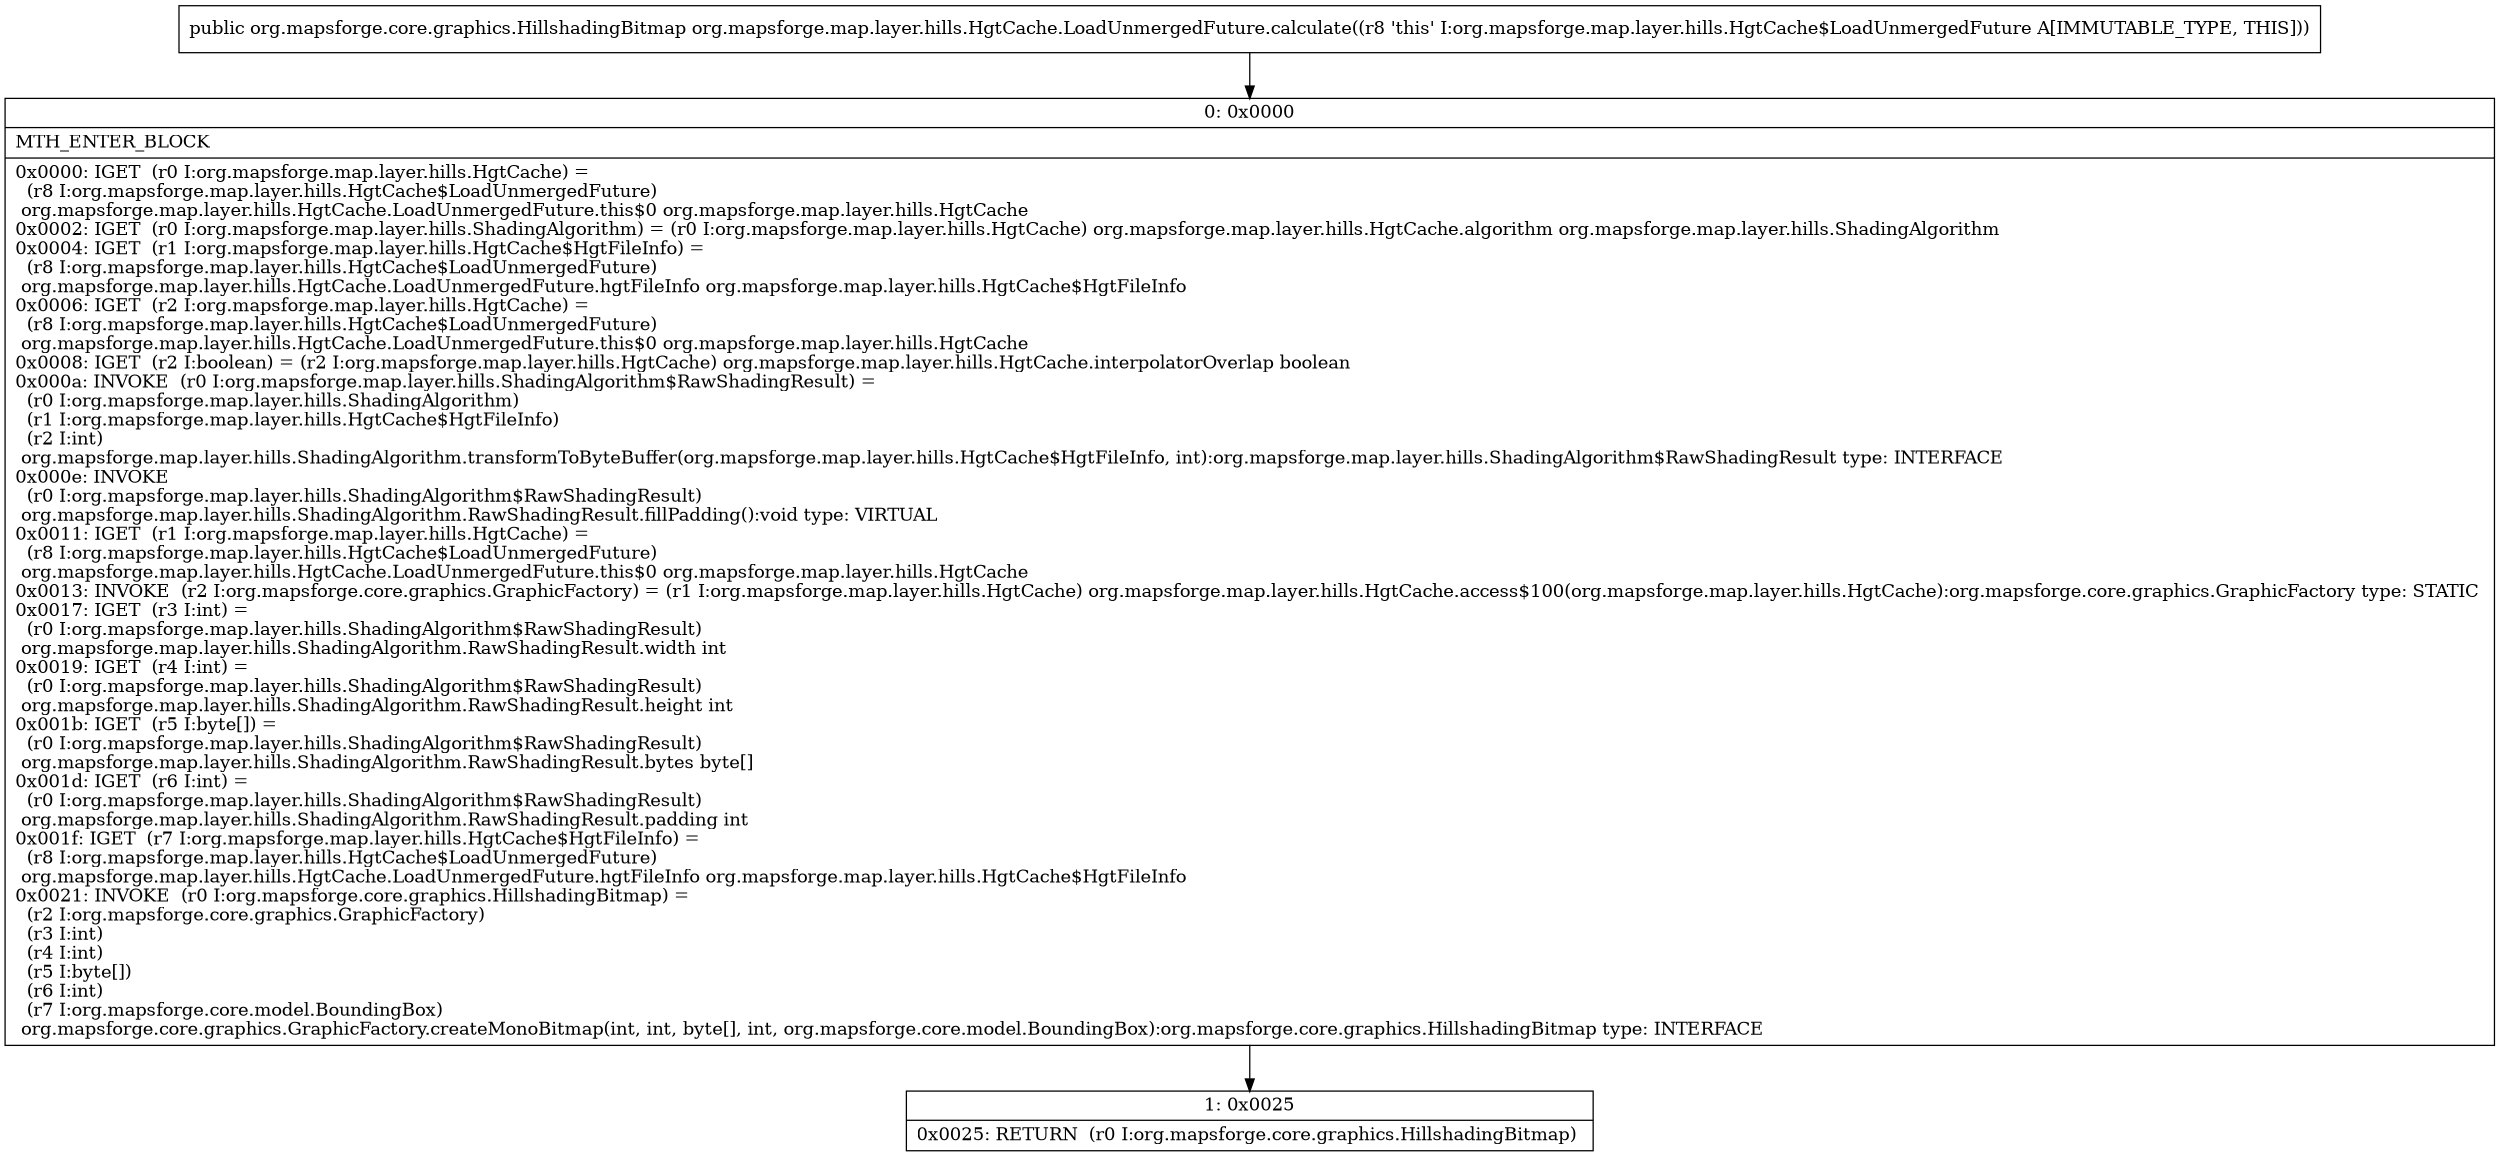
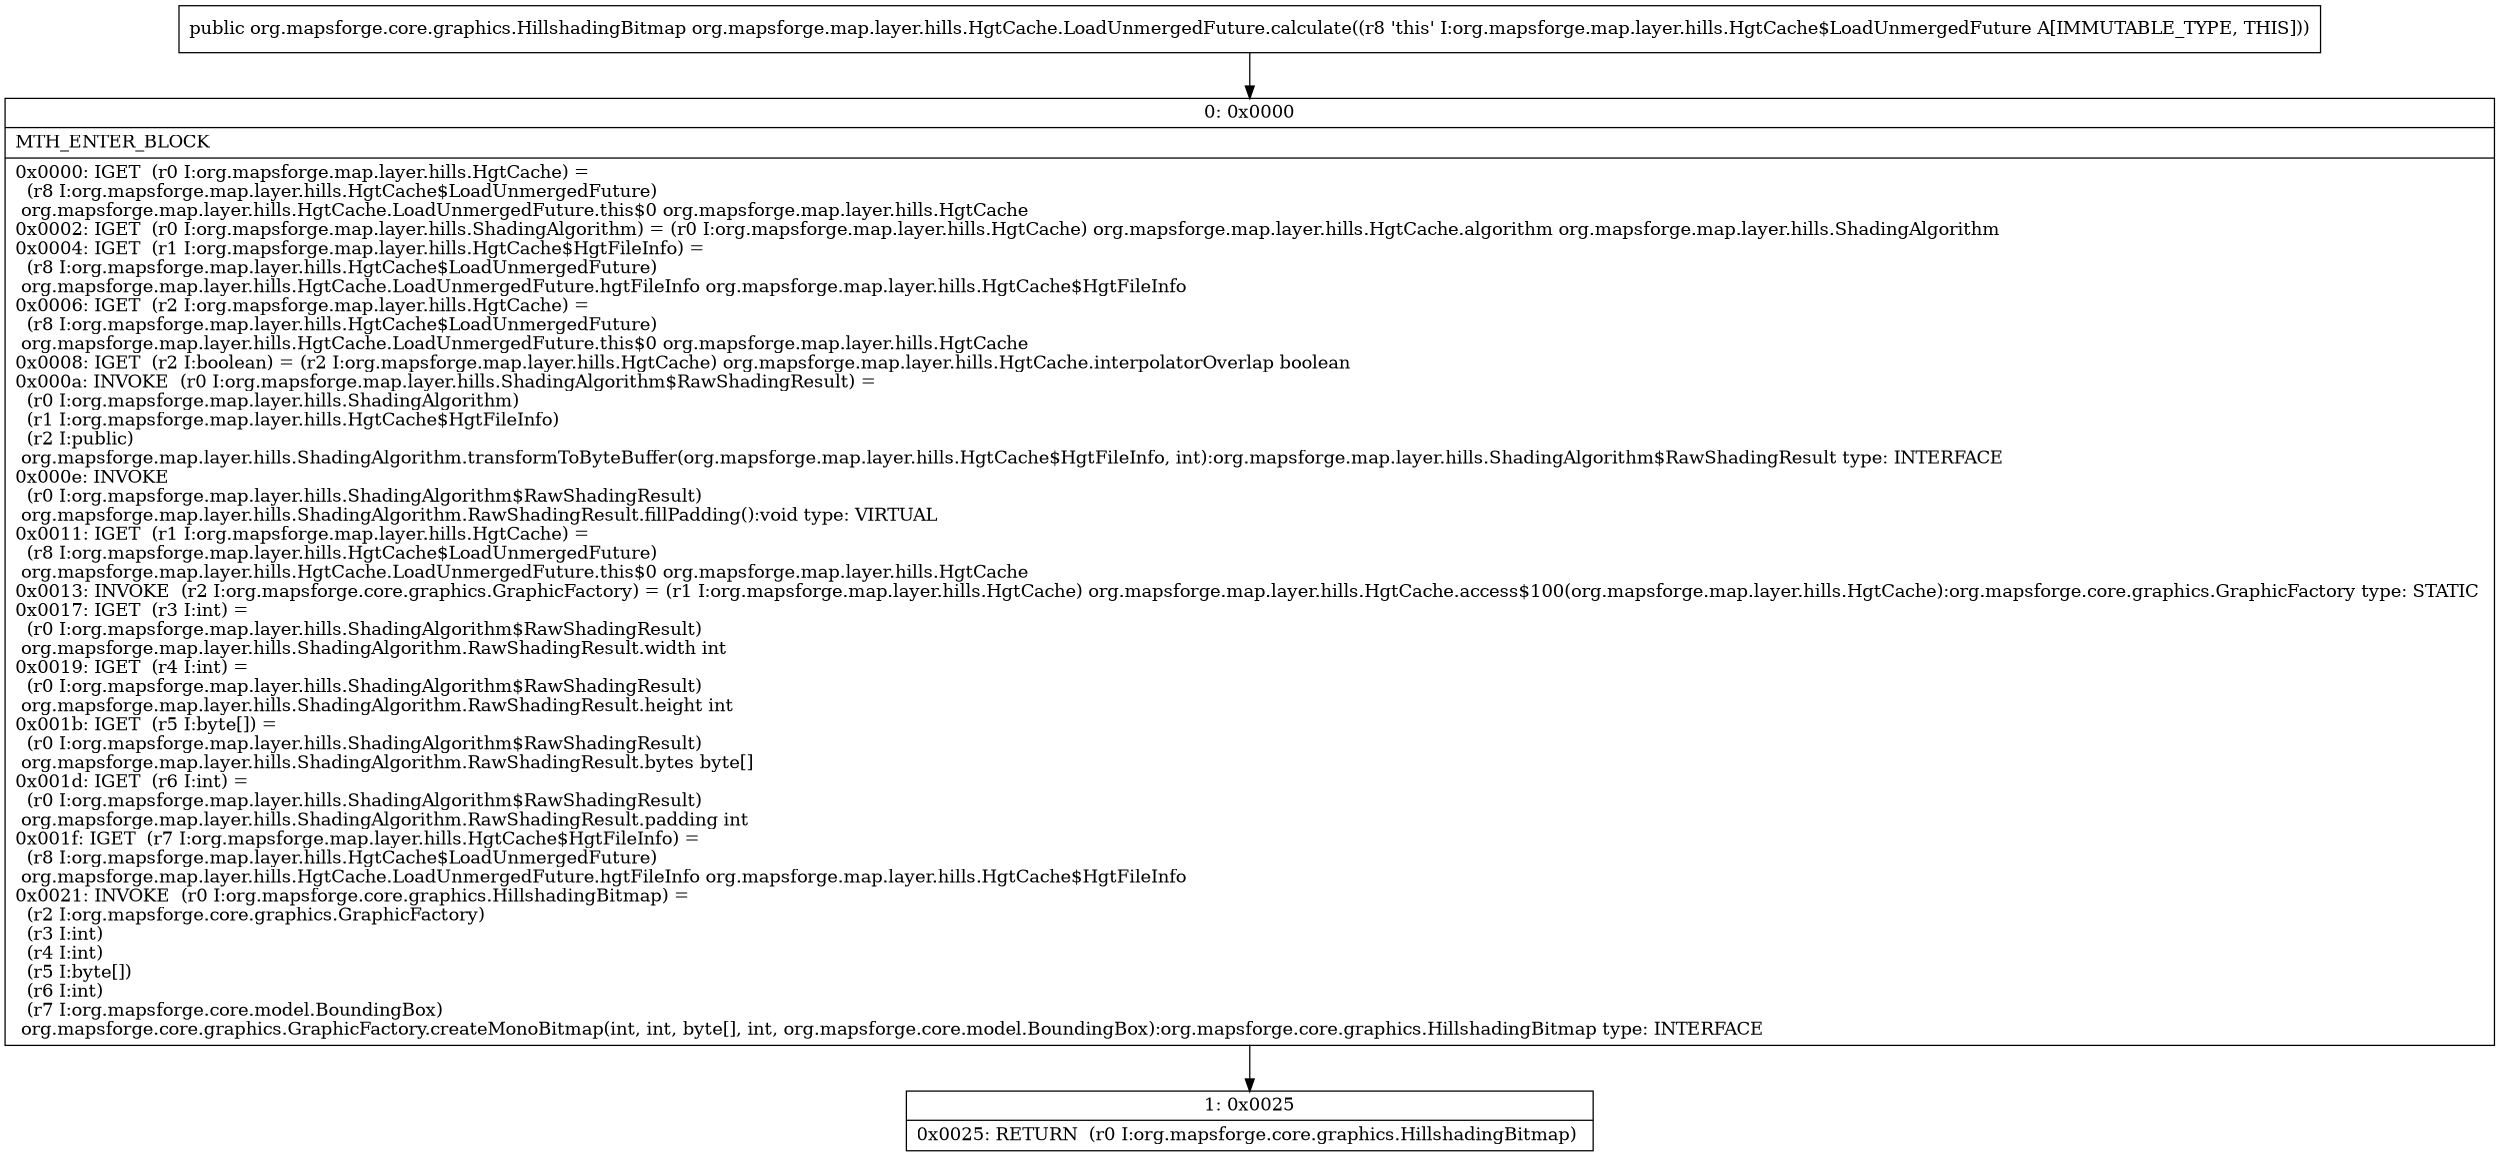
(60, 439) -> (75, 439)
